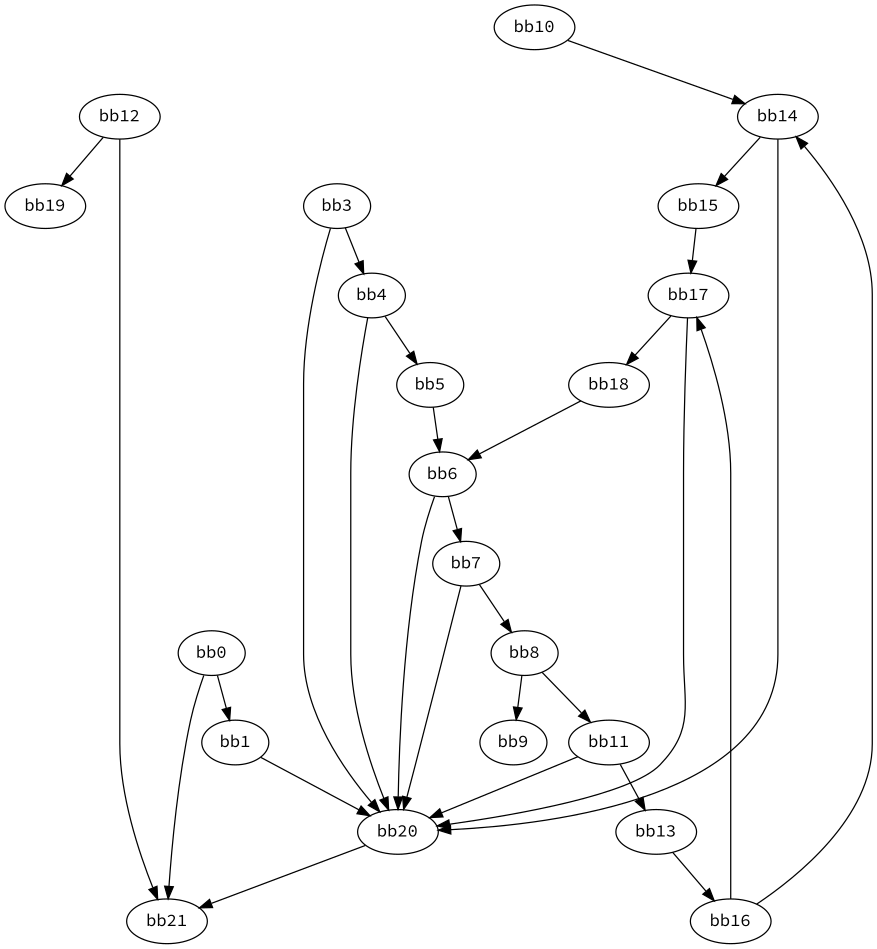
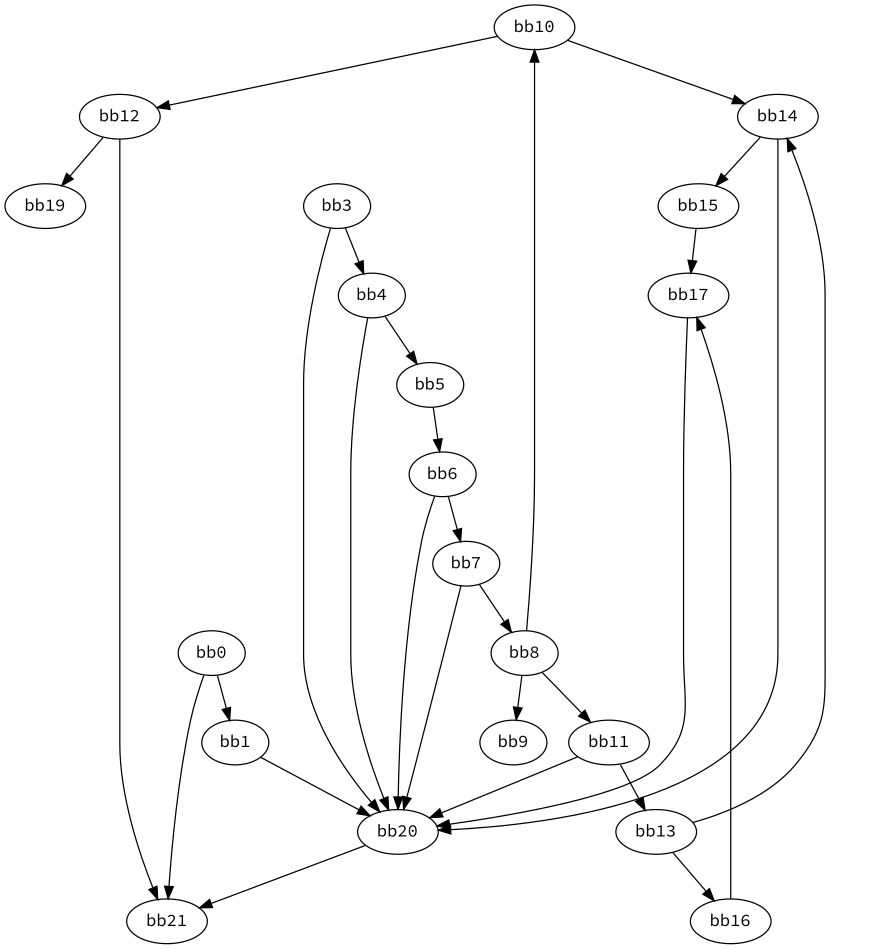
none -> (333, 71)
none -> (535, 347)
(609, 385) -> none
(872, 539) -> (825, 519)
